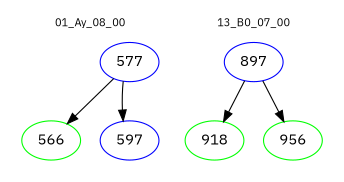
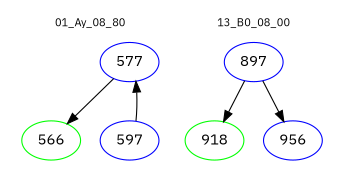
(90, 23) -> (90, 23)
(254, 23) -> (254, 23)
(122, 96) -> (137, 107)
(293, 140) -> (293, 140)
